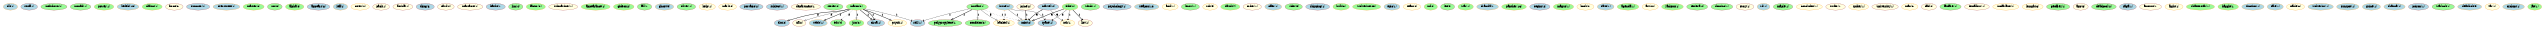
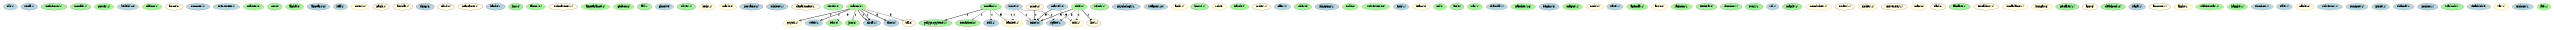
(1745, 7) -> (1754, 7)
(888, 14) -> none
